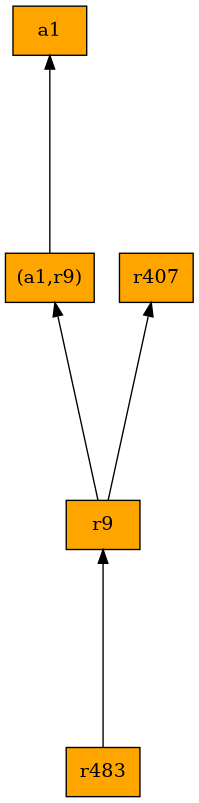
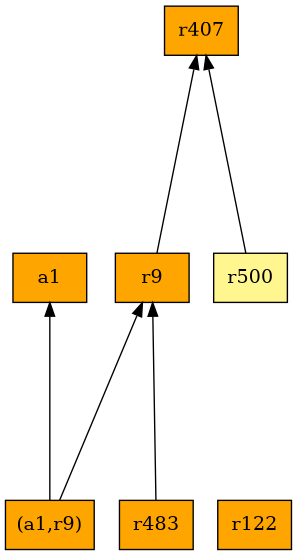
none -> (251, 278)
(78, 408) -> (98, 408)
none -> (255, 525)
